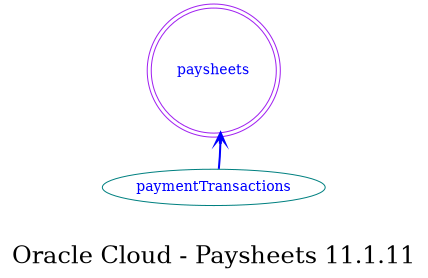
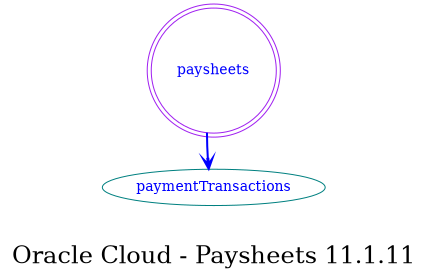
(220, 156) -> (207, 146)
